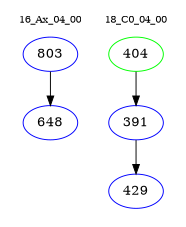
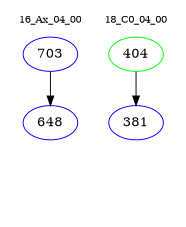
(50, 54) -> (50, 54)
(136, 123) -> (136, 123)
(136, 191) -> none
